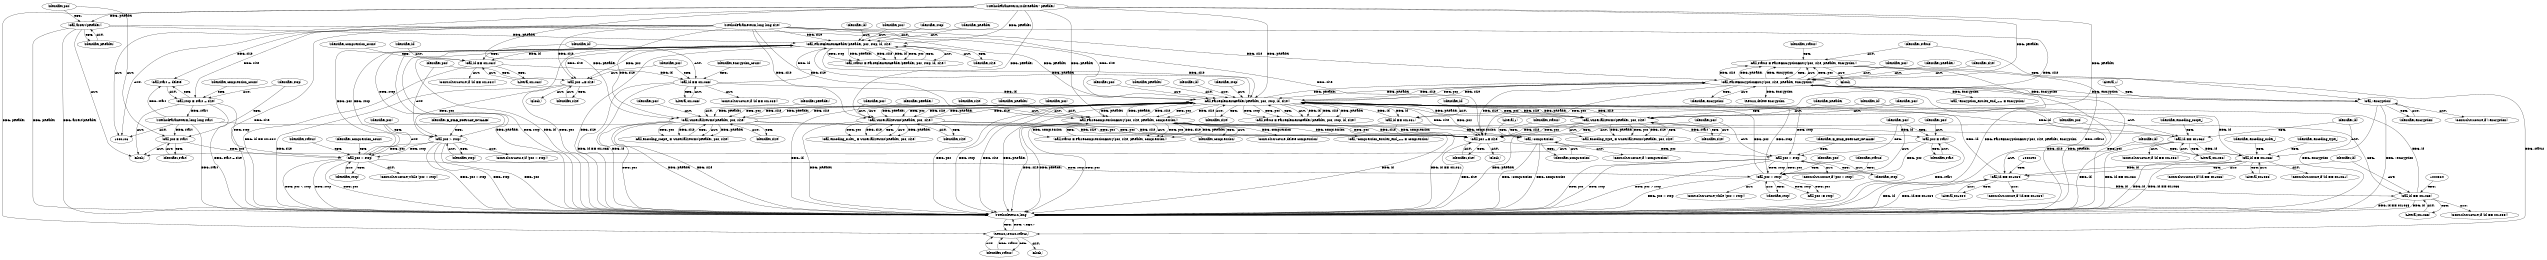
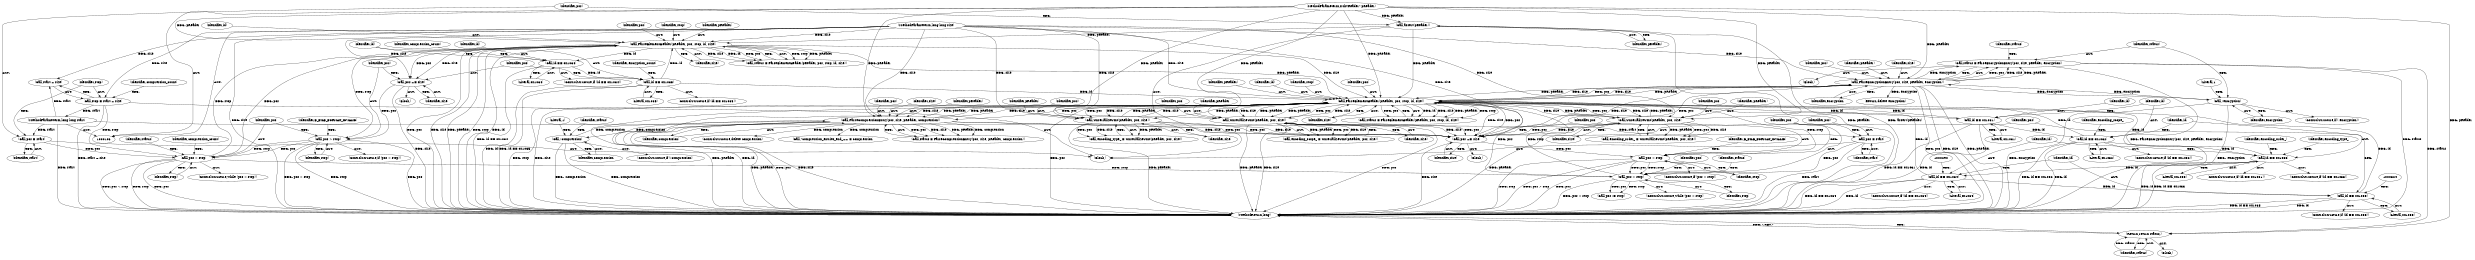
(167, 82) -> (49, 82)
(1987, 101) -> none
none -> (2003, 139)
